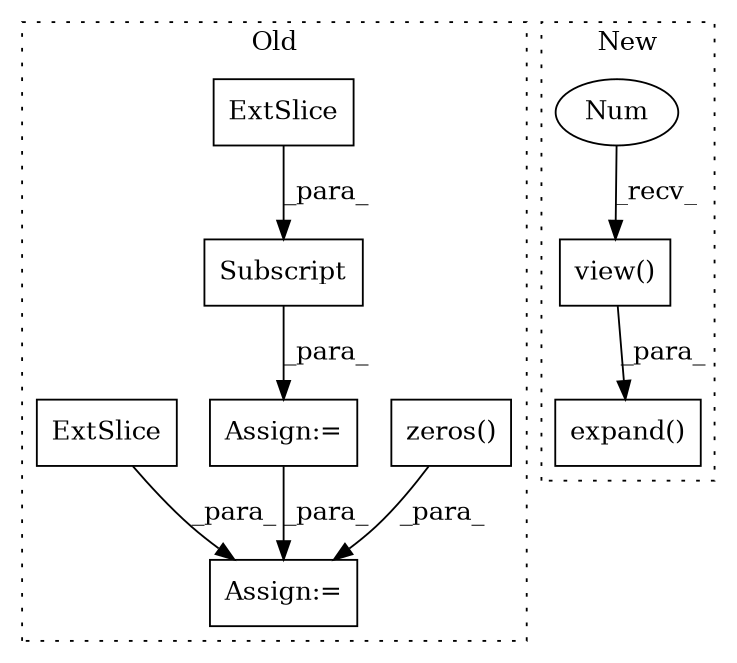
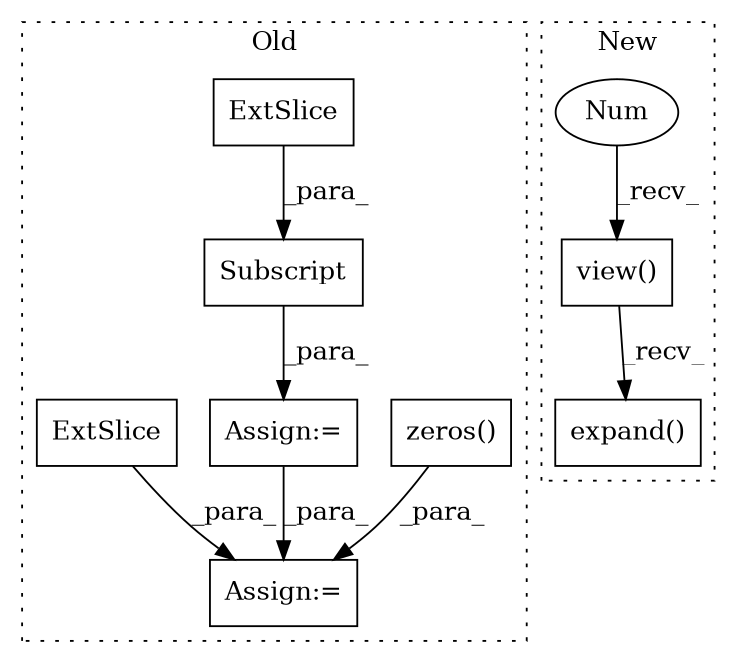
(663, 353) -> (664, 353)
